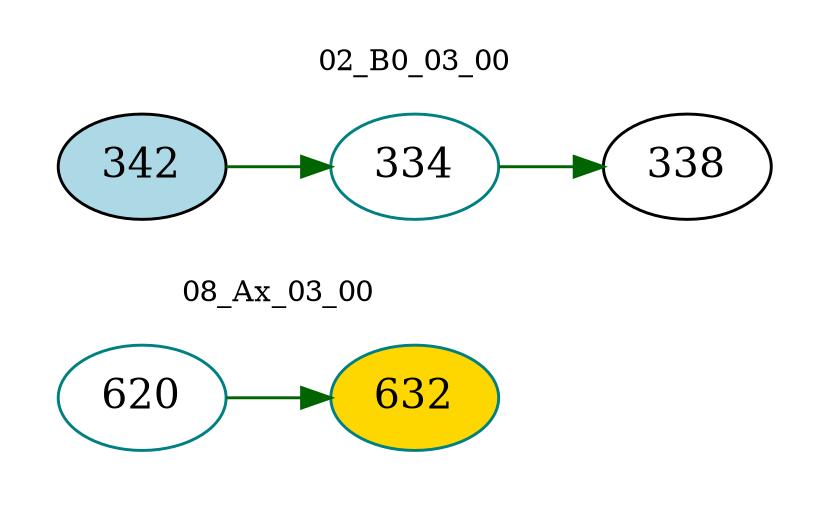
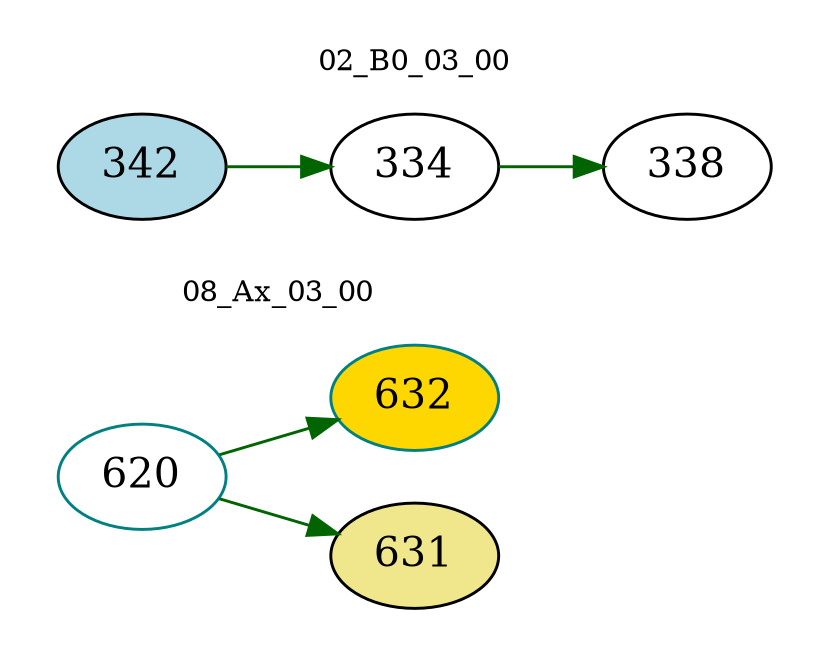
(415, 167) -> (415, 167)
none -> (415, 556)
